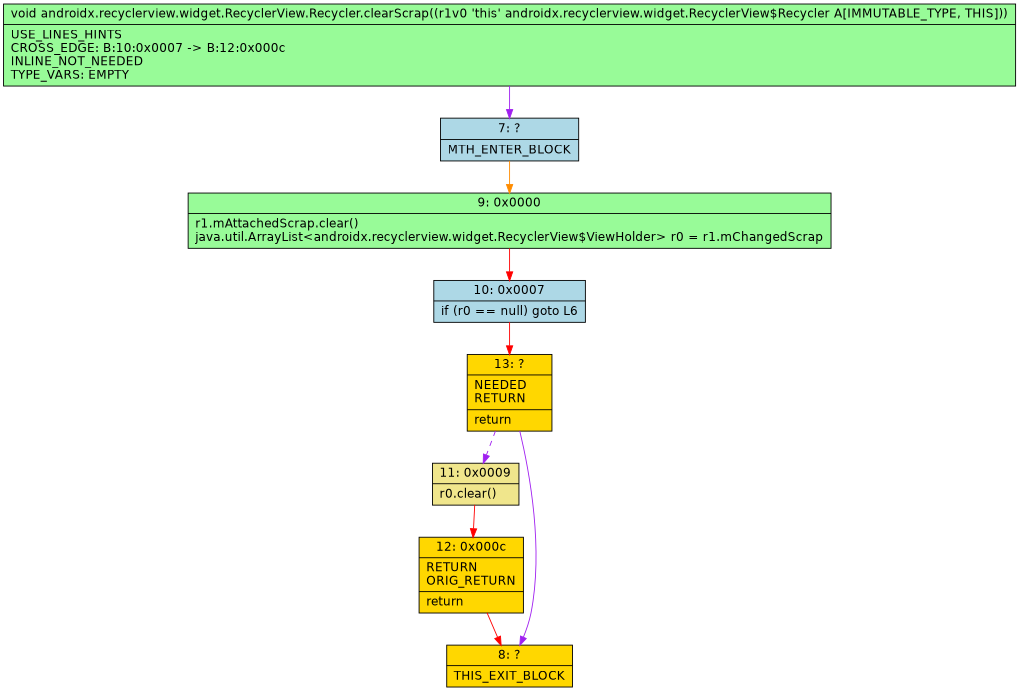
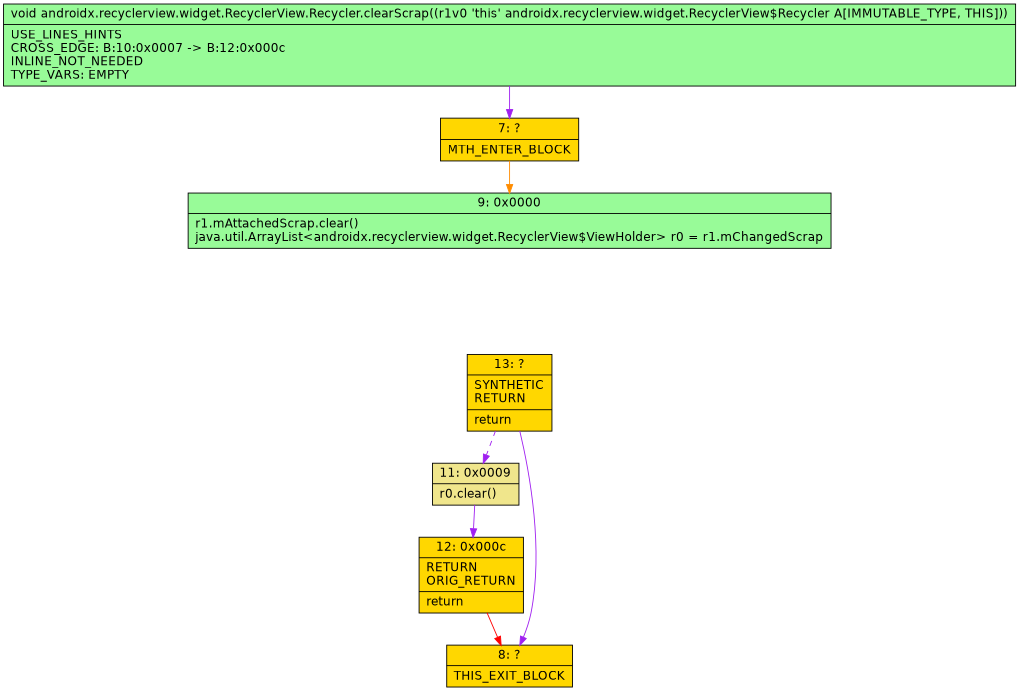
(510, 140) -> (510, 140)
(510, 301) -> none
(501, 385) -> (510, 385)
(474, 517) -> (474, 517)
